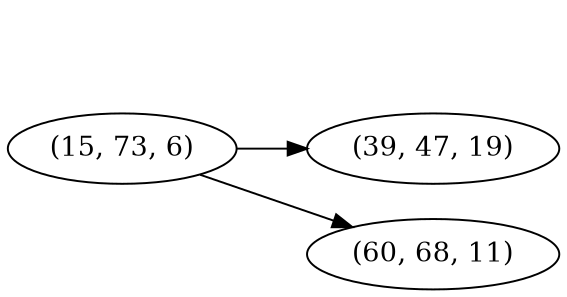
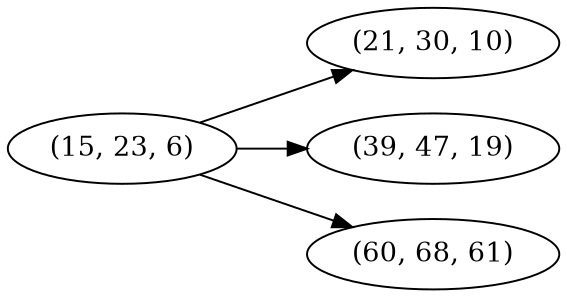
none -> (433, 43)
(122, 149) -> (122, 149)
(433, 254) -> (433, 254)
